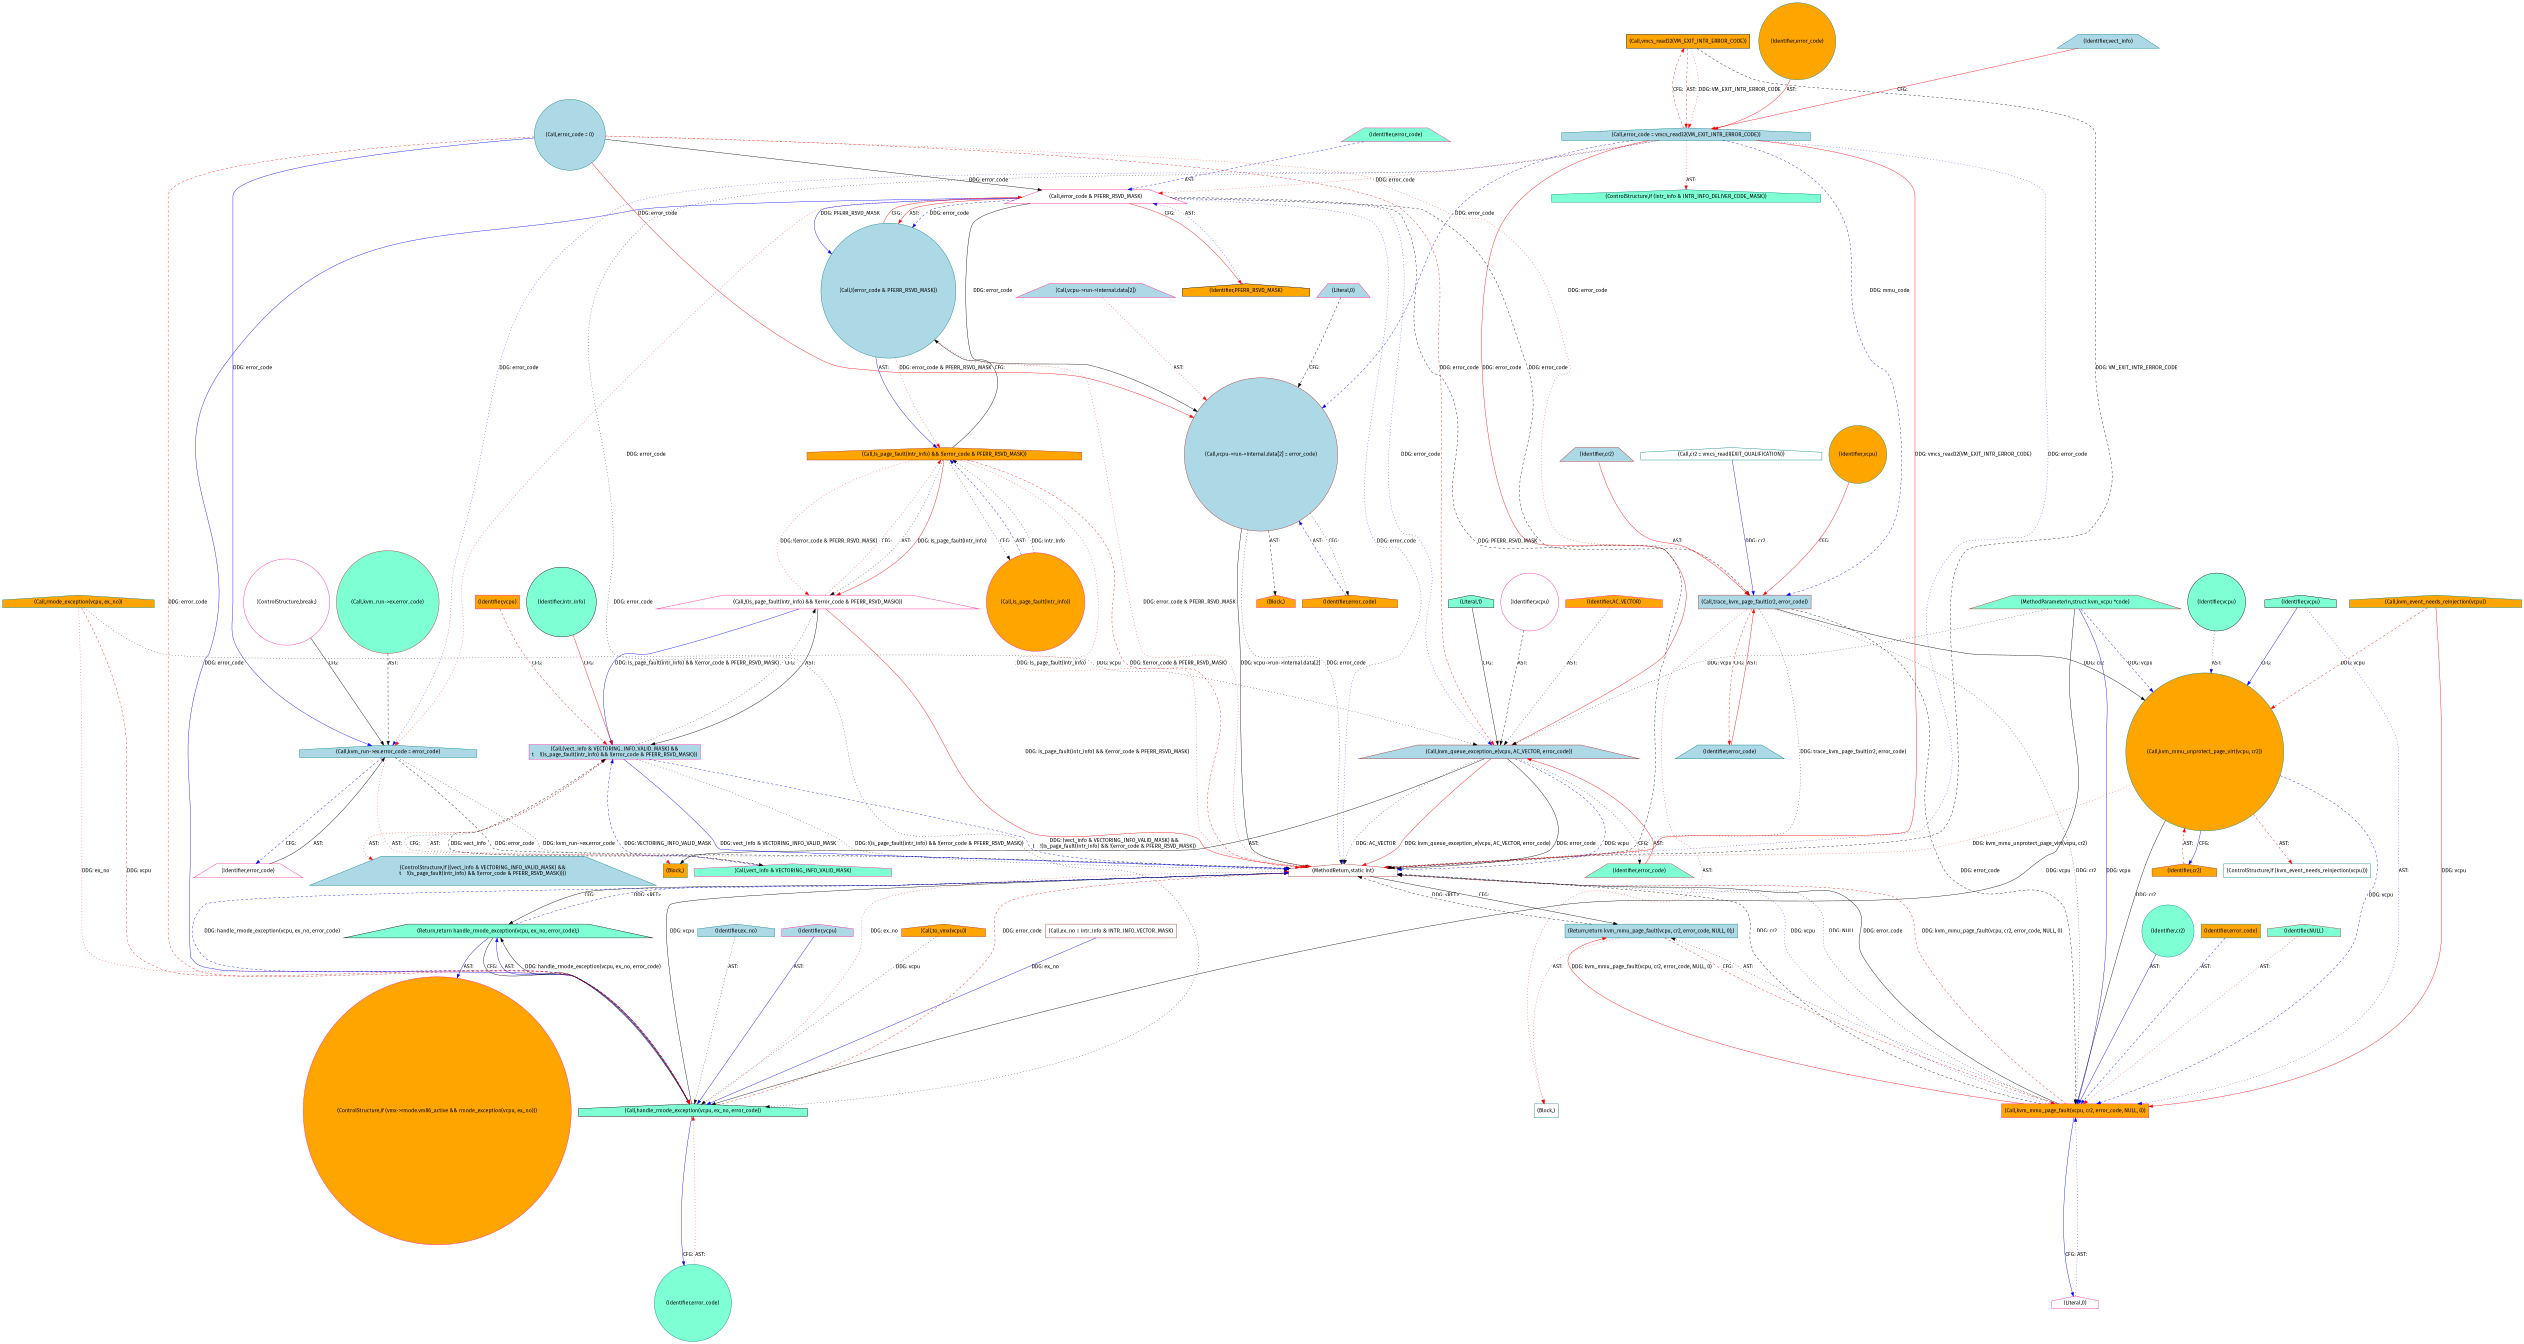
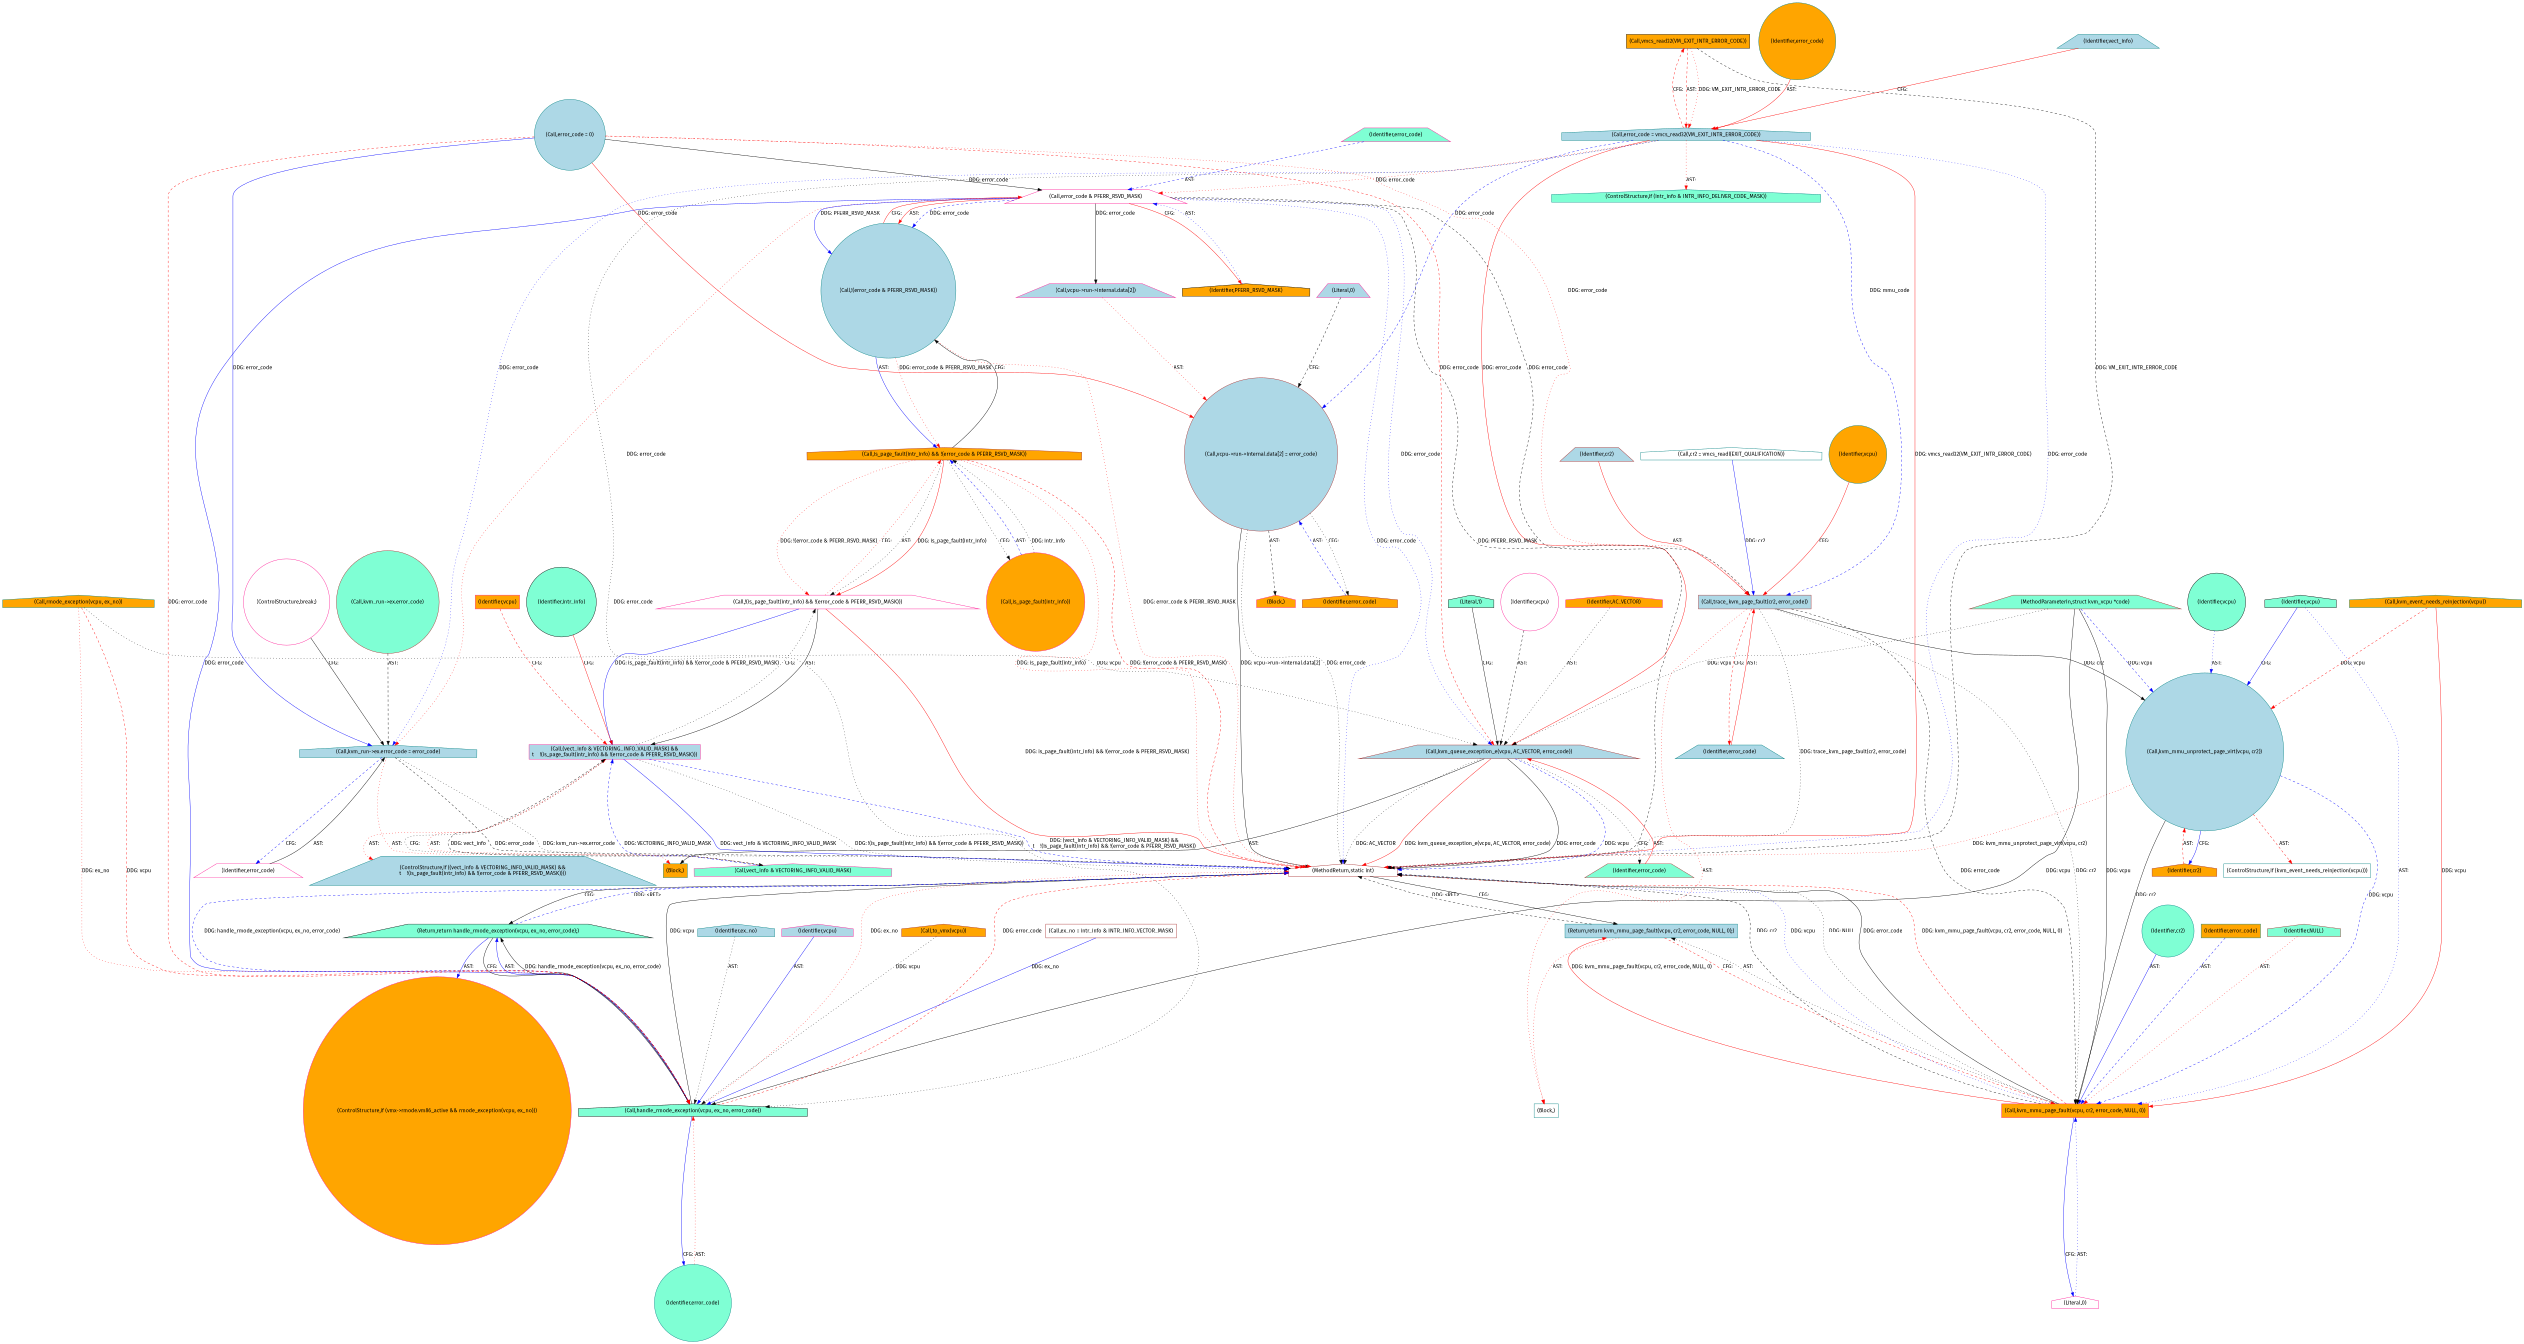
(971, 354) -> (1096, 242)
(2205, 752) -> (2205, 752)
(2106, 853) -> (2106, 853)
